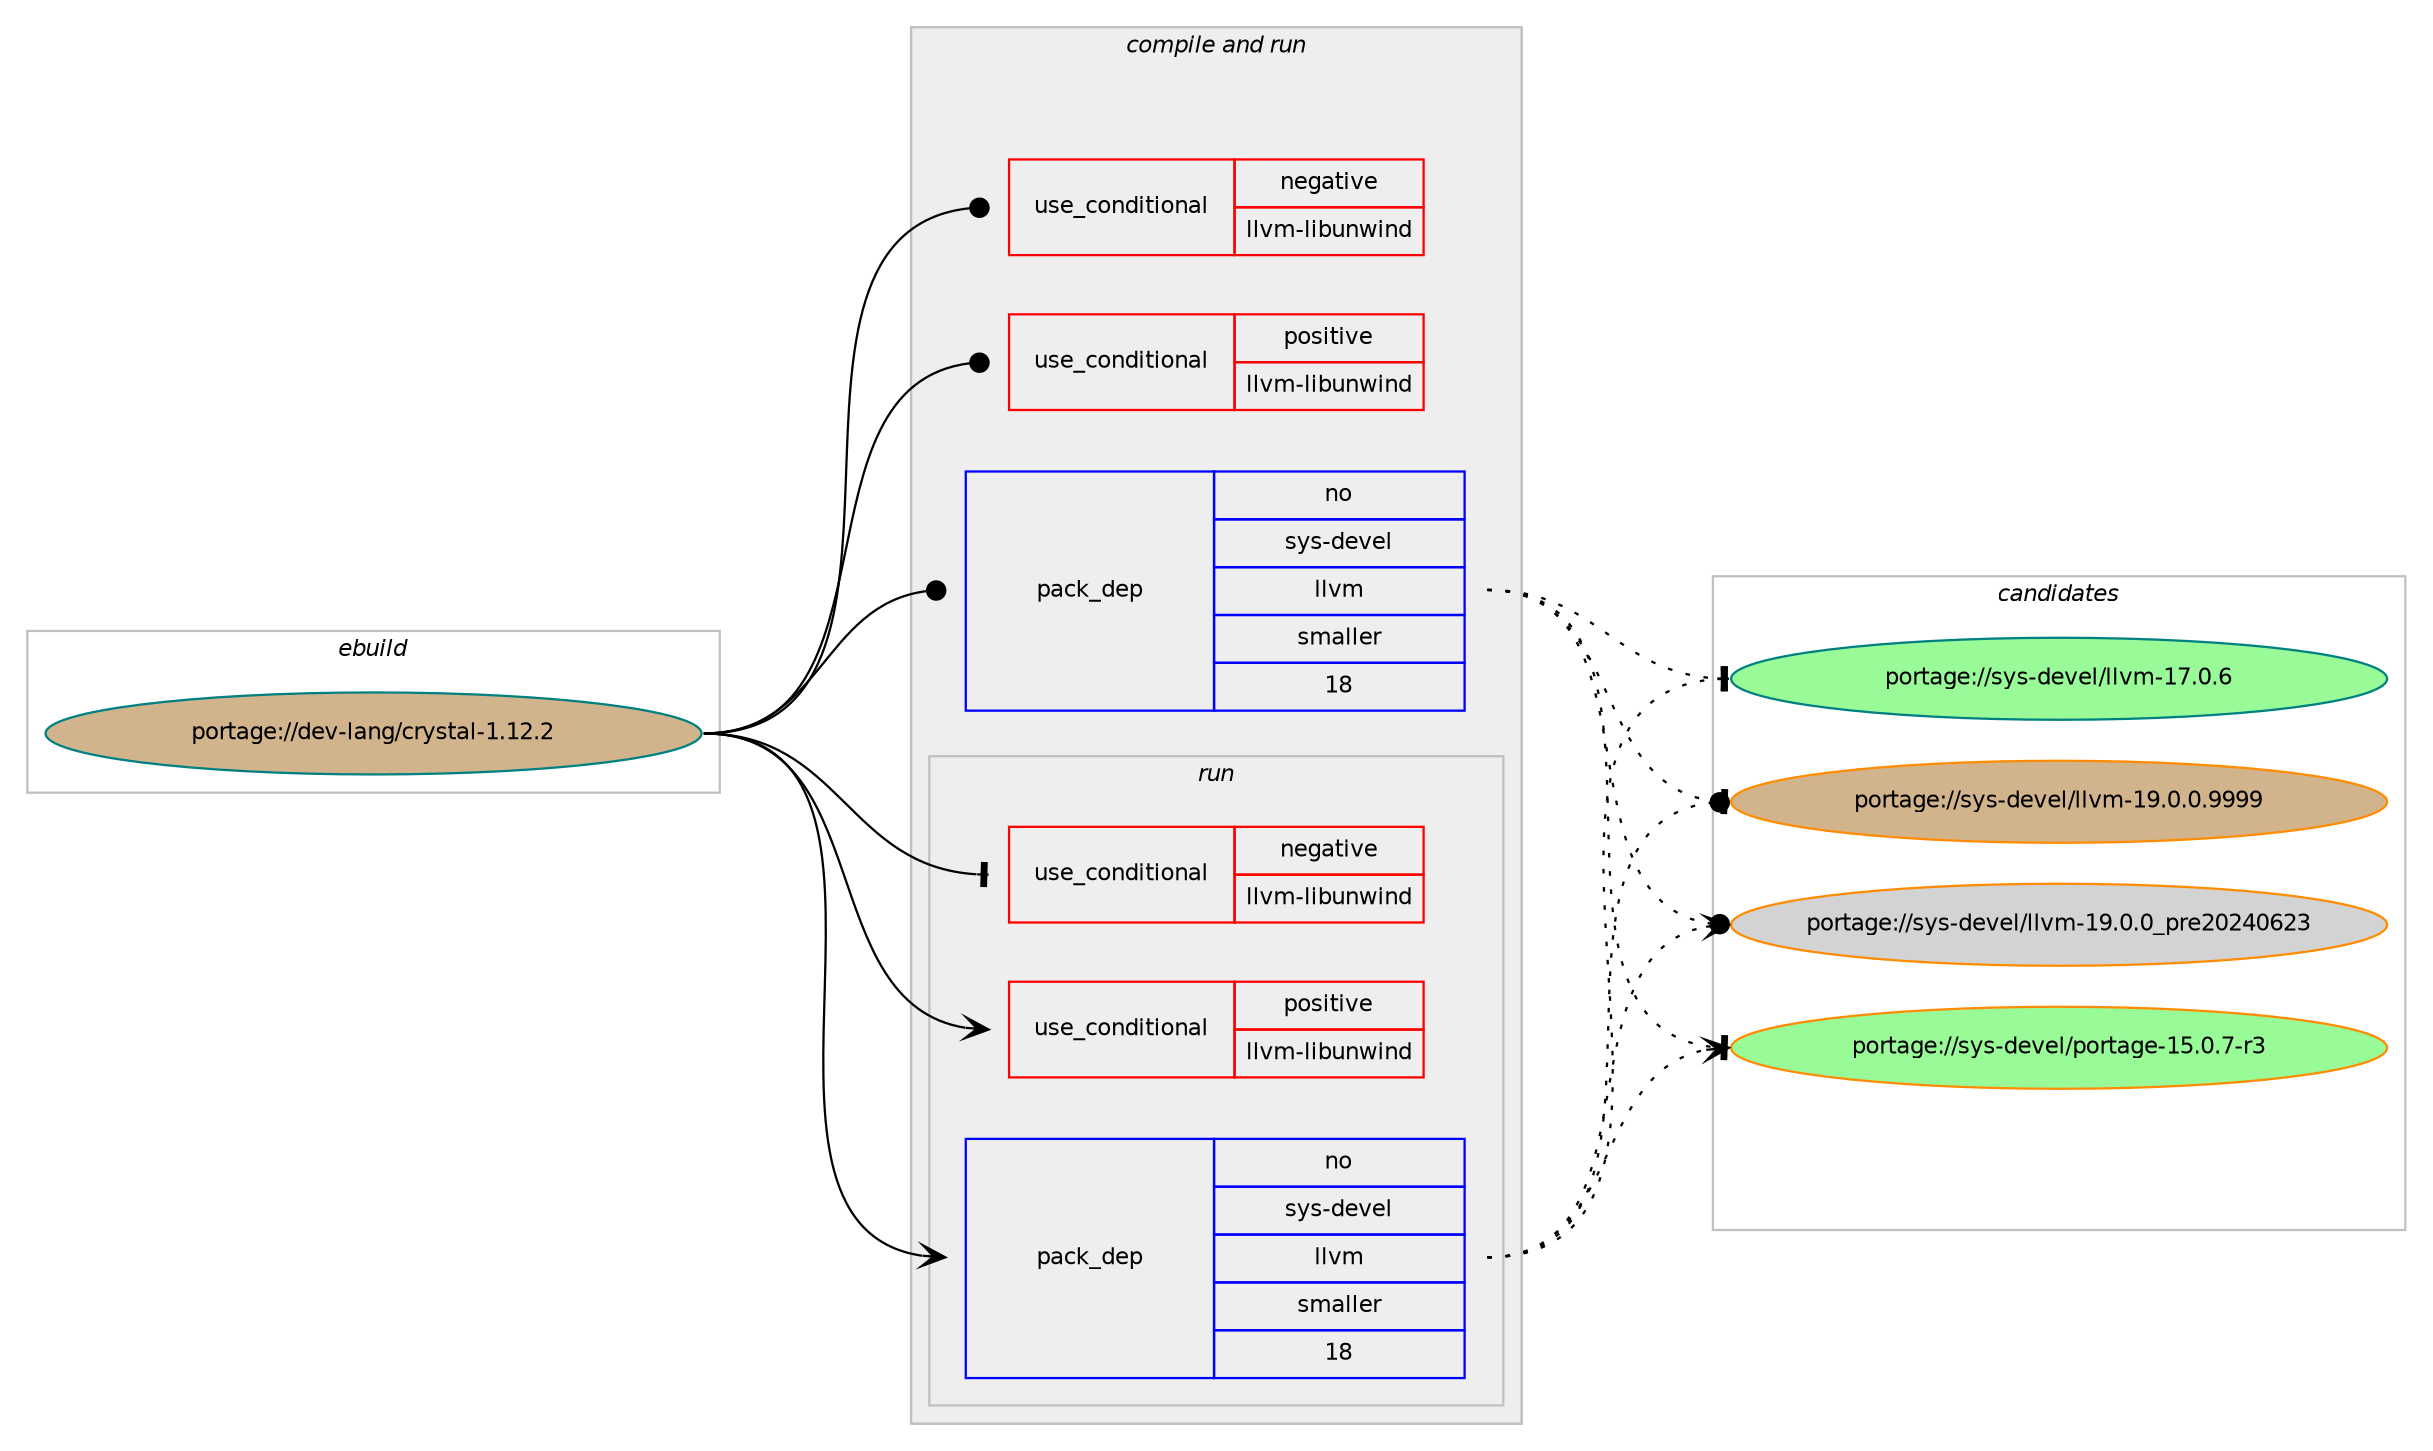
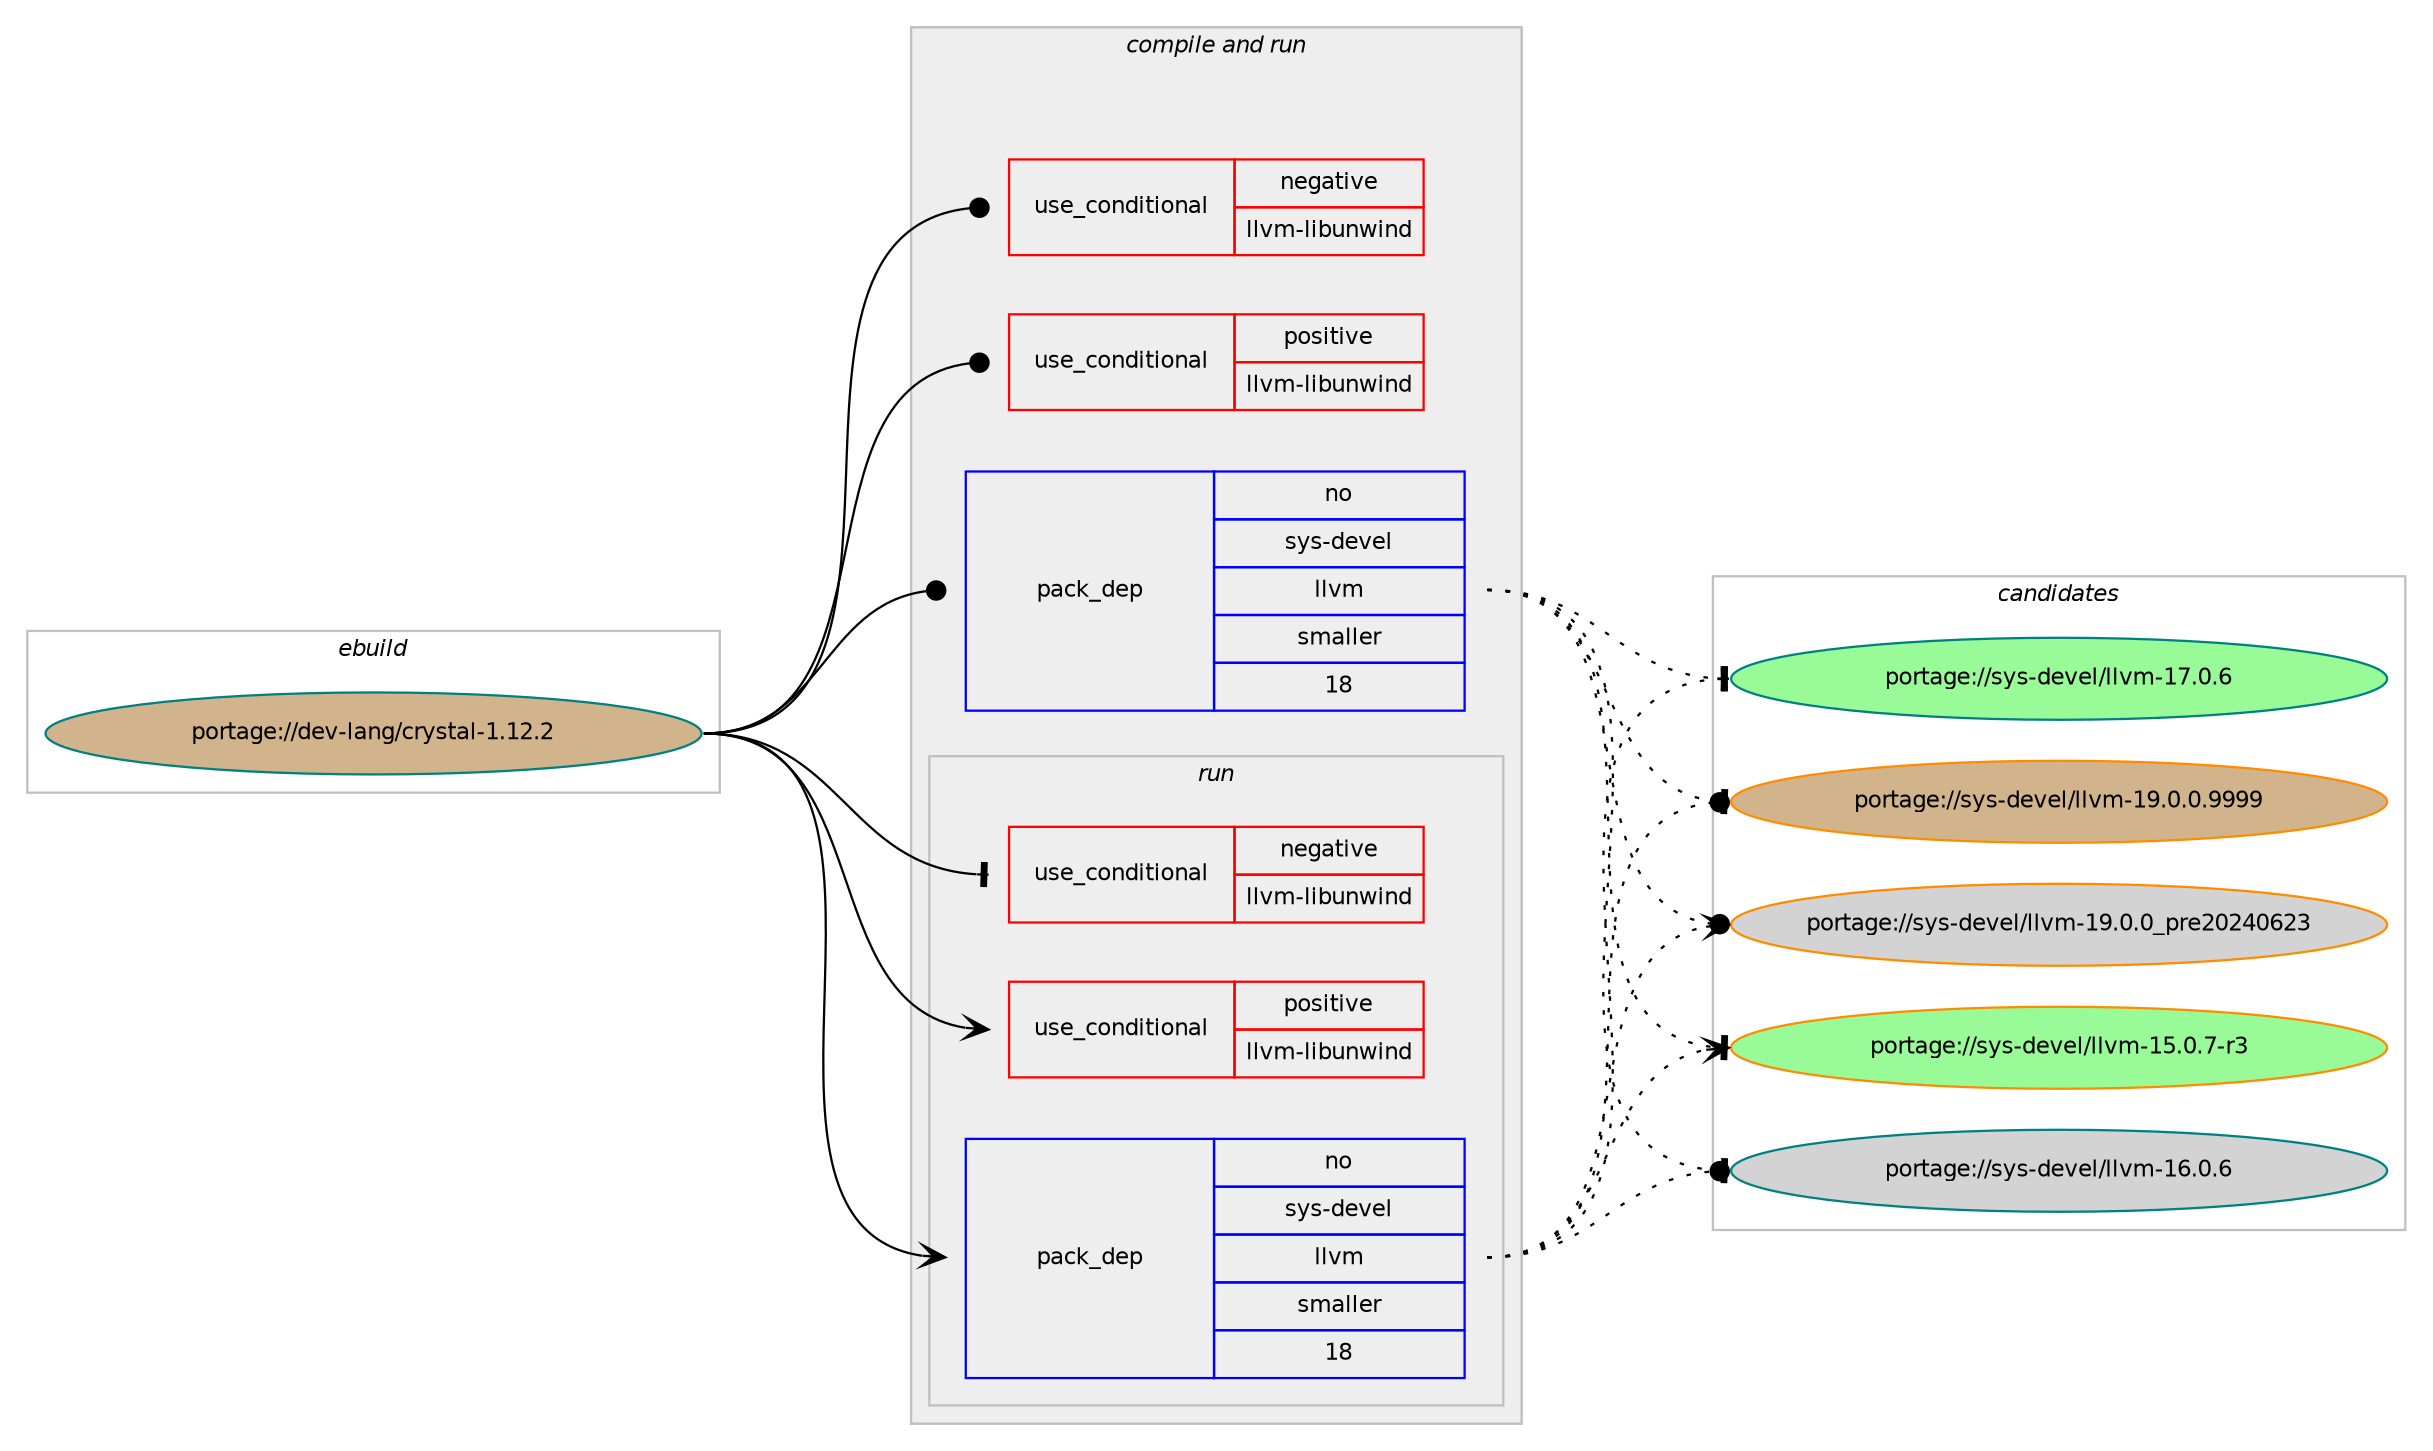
(2059, 1048) -> (2059, 1048)
none -> (2059, 1171)
